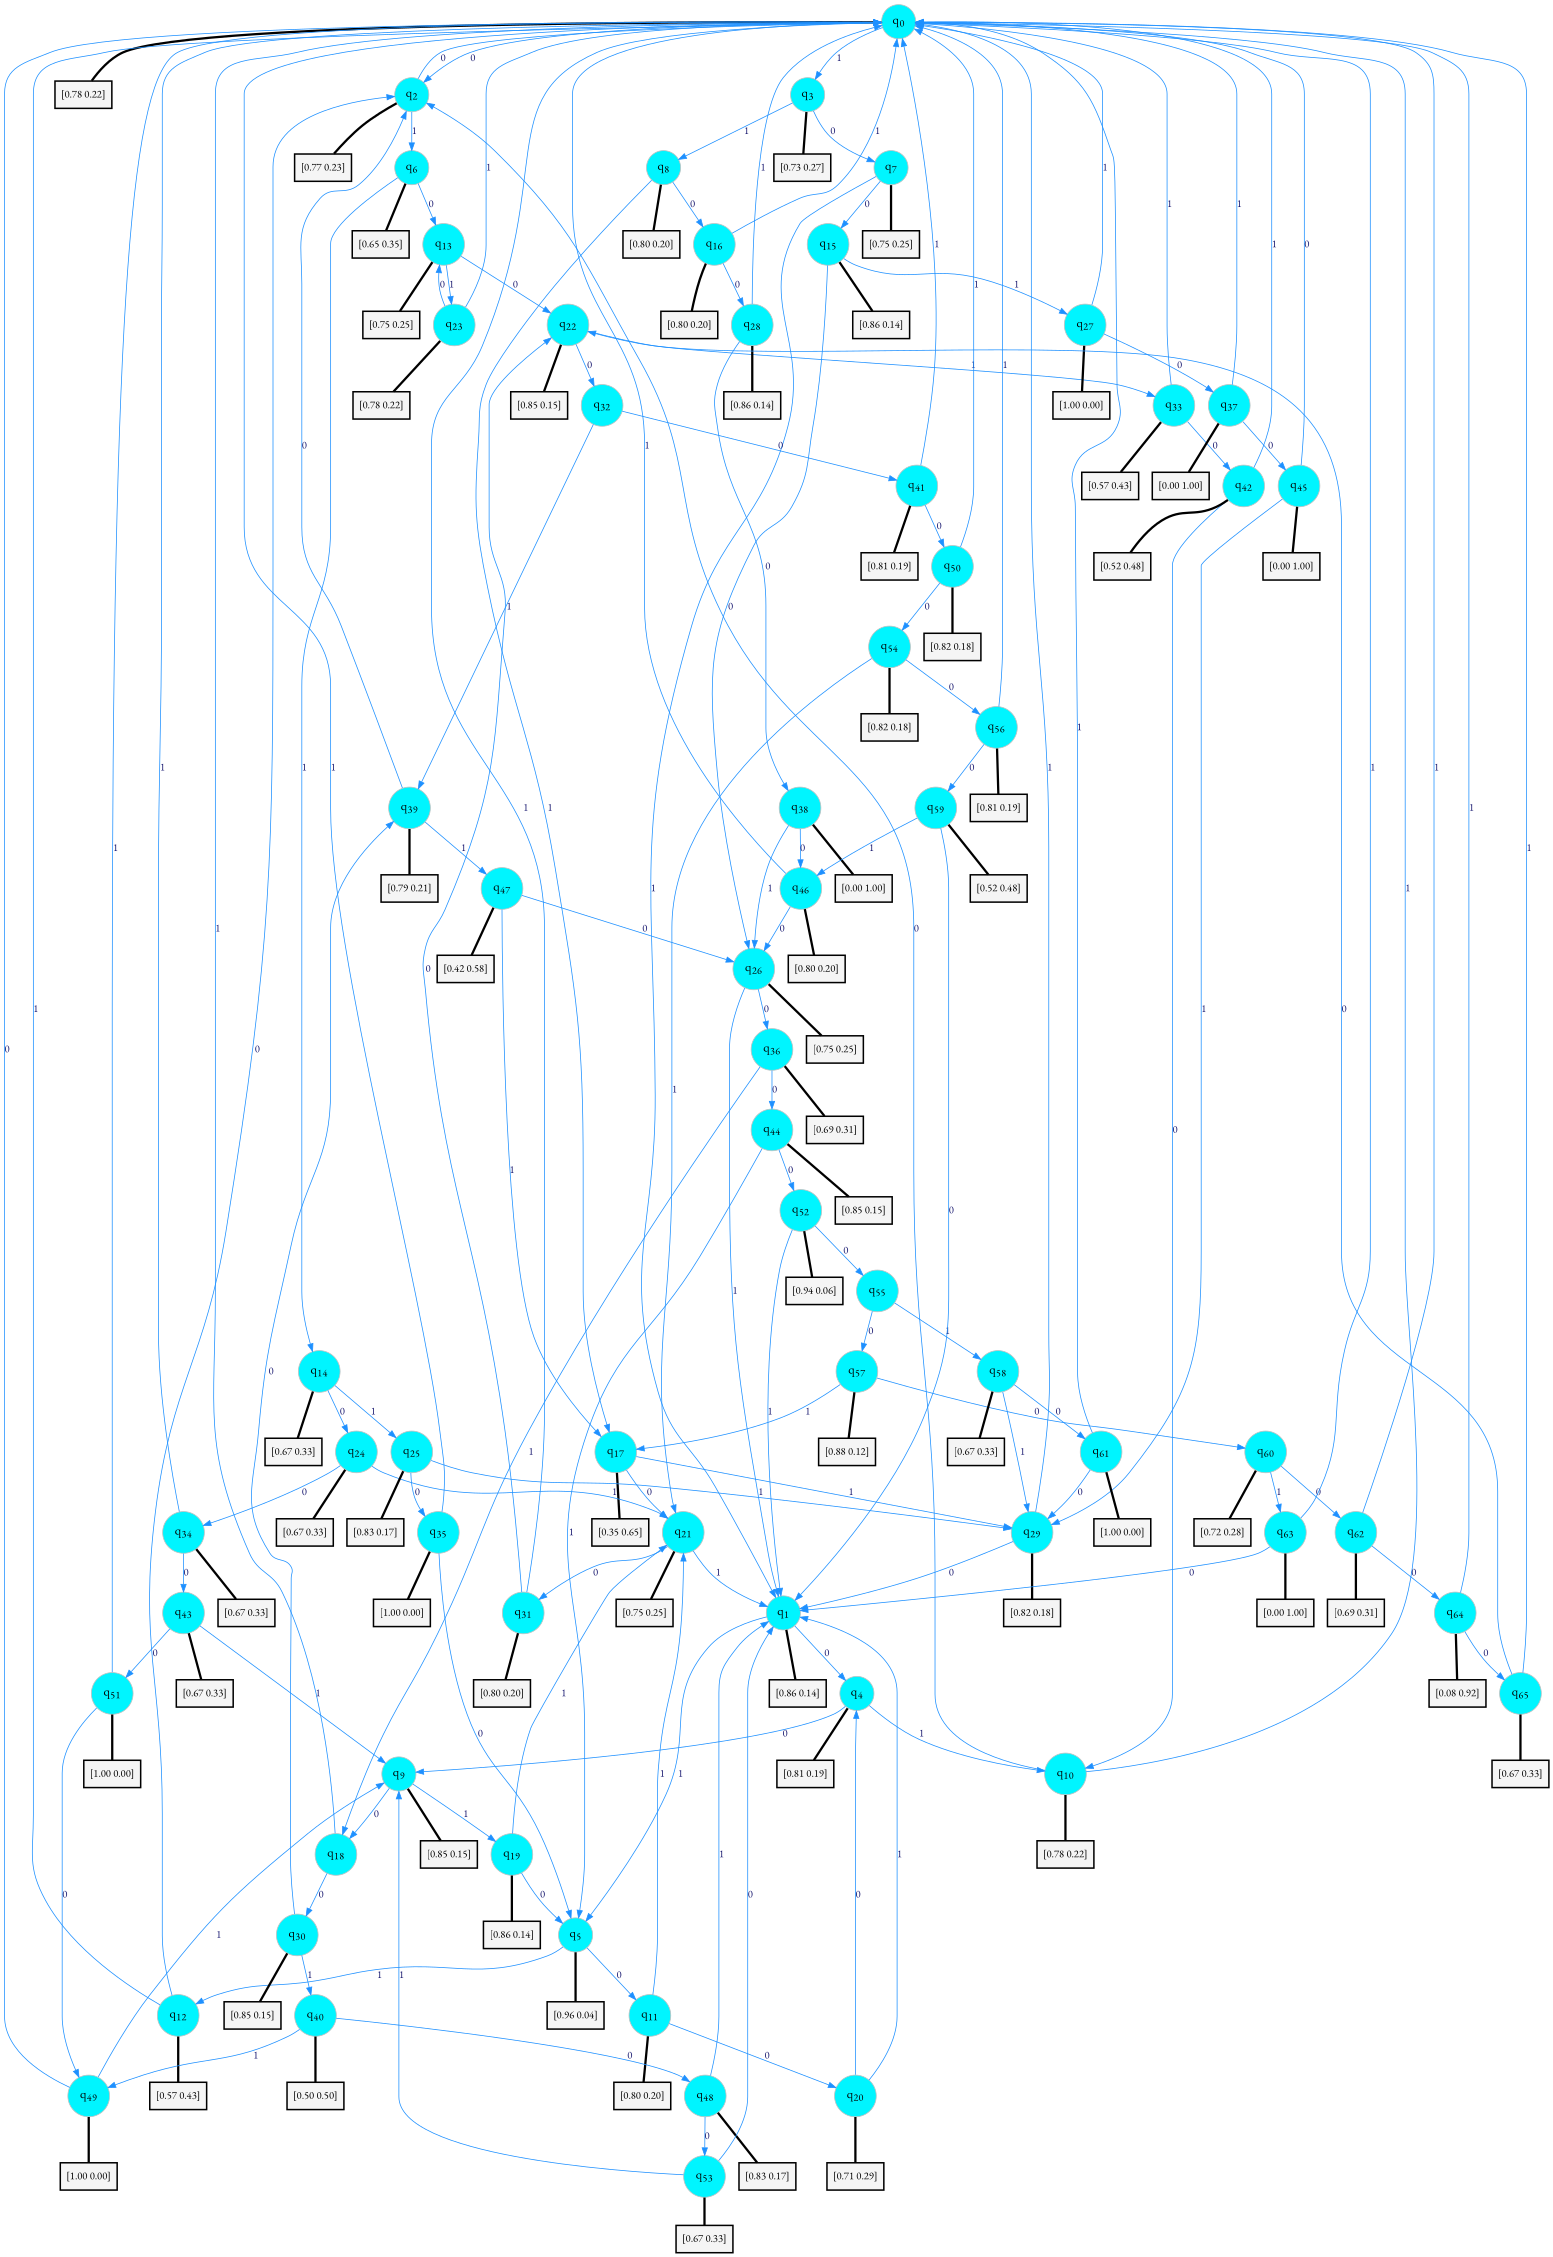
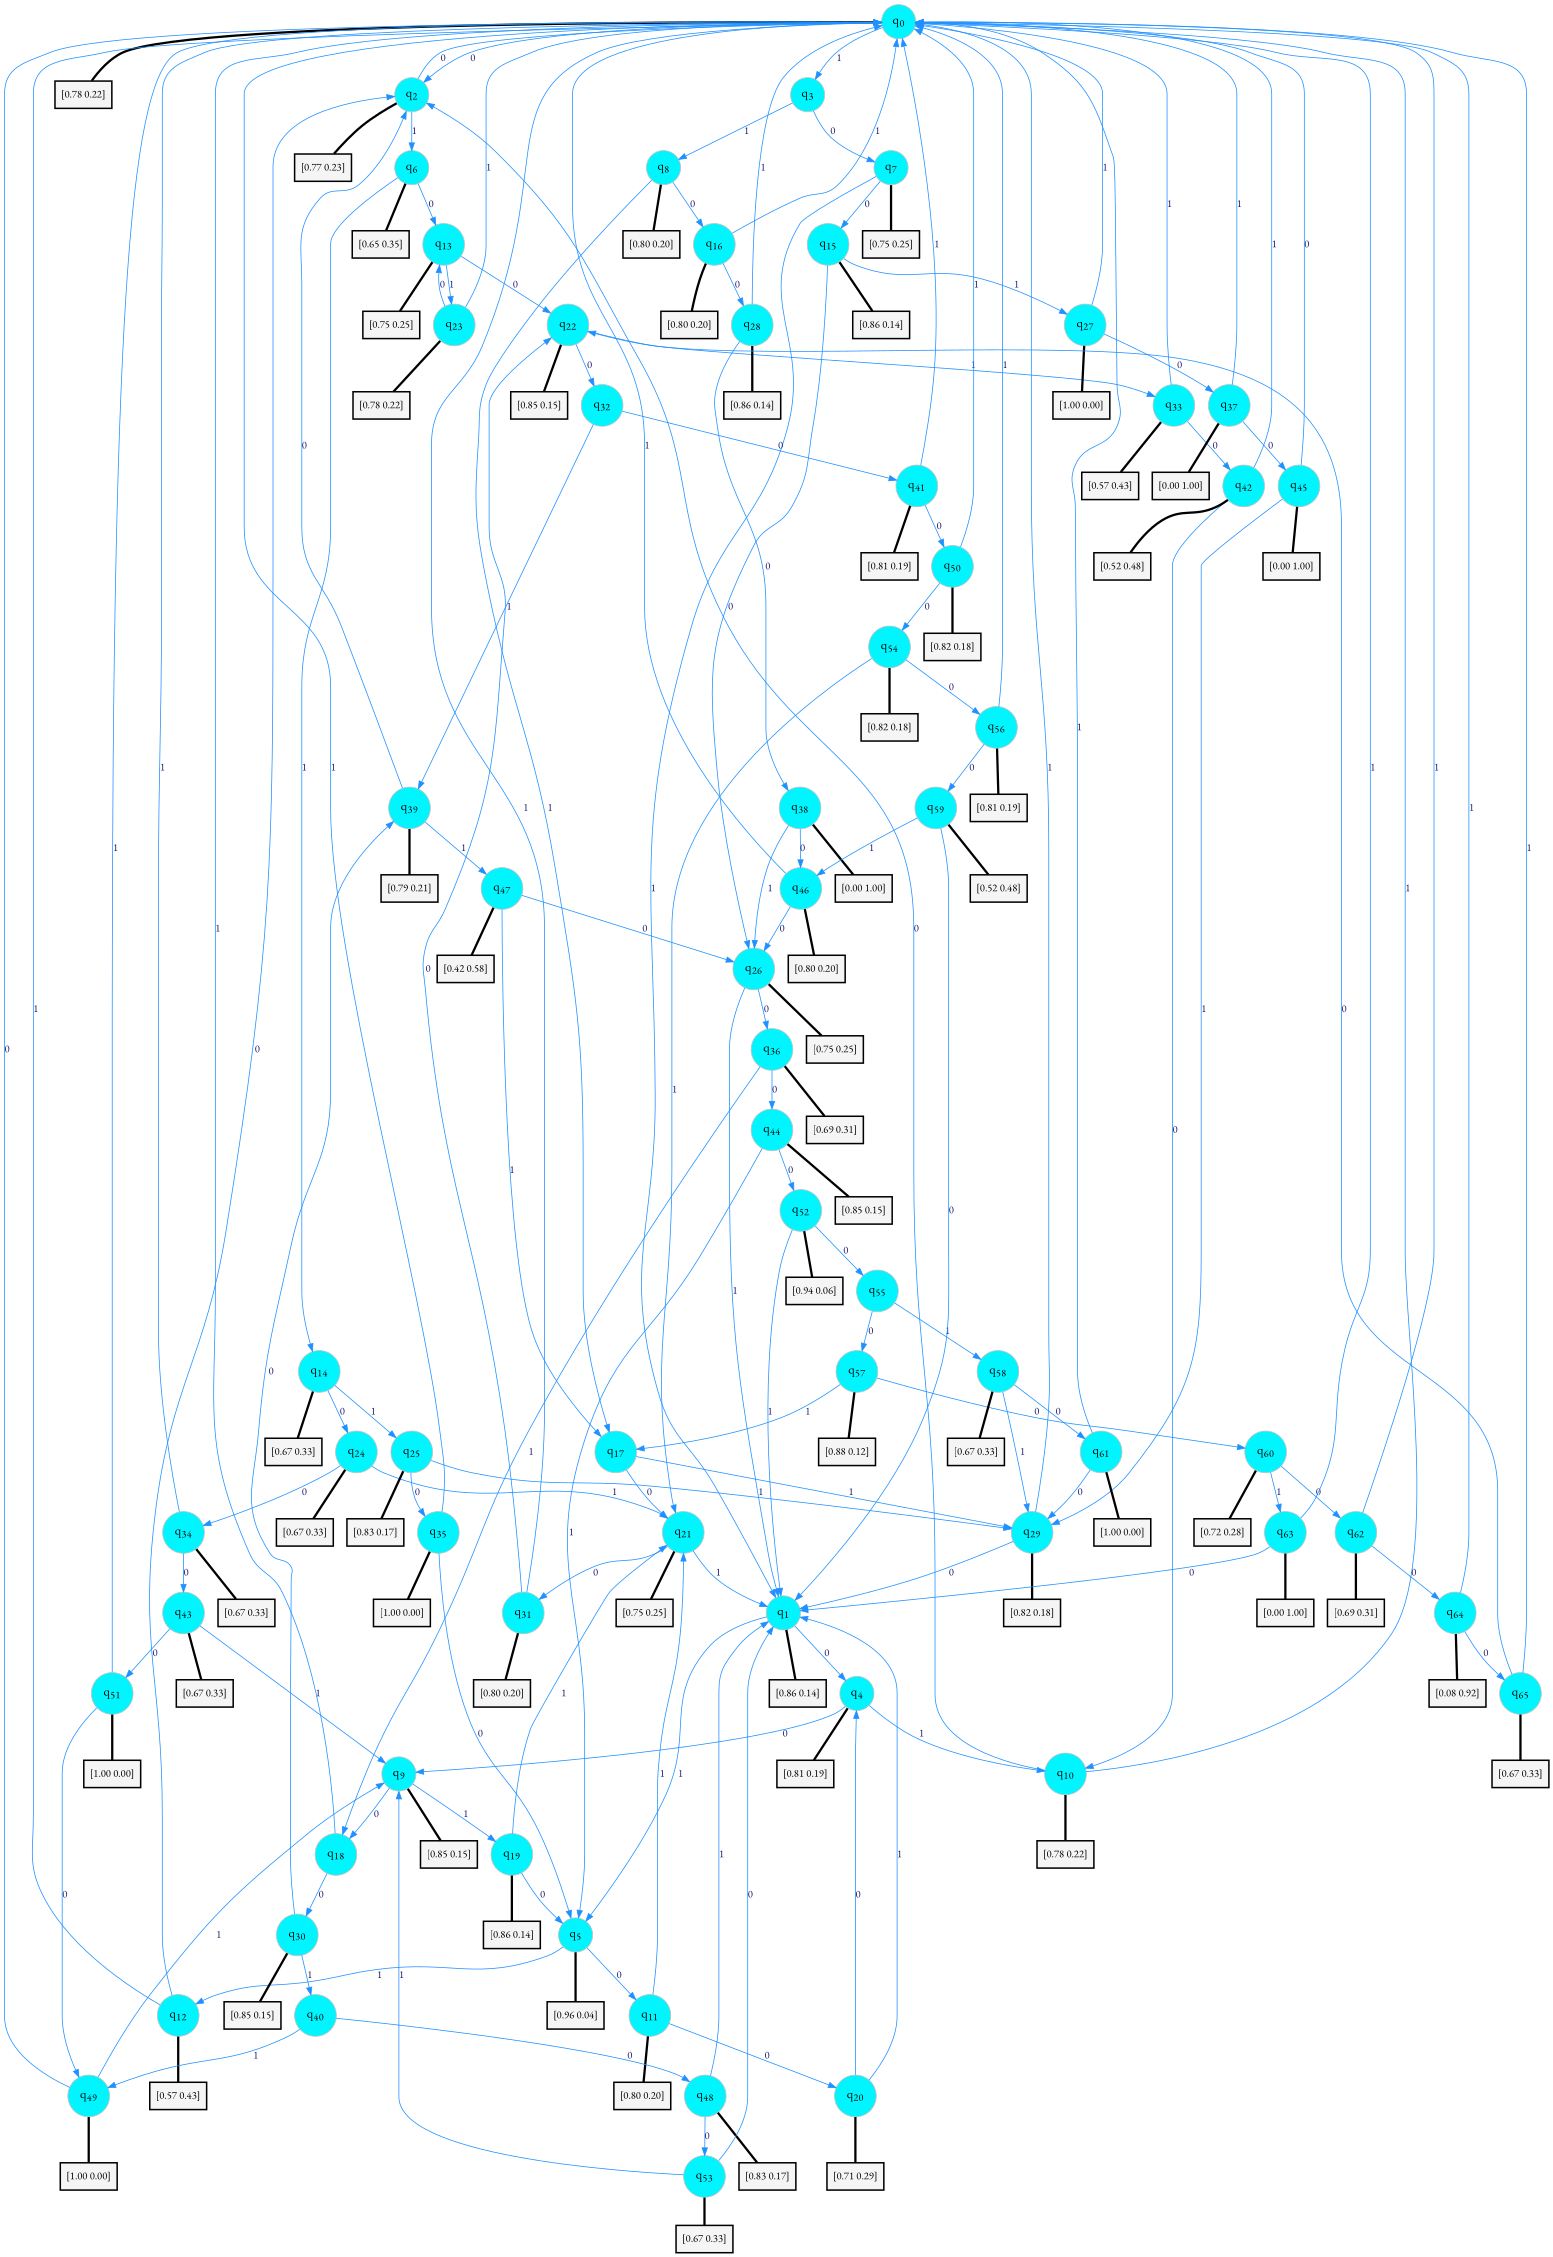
(802, 168) -> none
(620, 1532) -> none
(315, 2096) -> none
